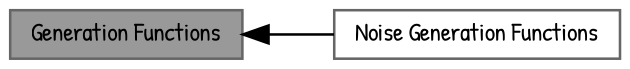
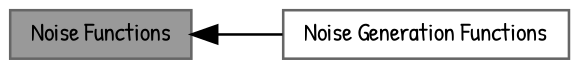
(126, 34) -> (101, 34)
